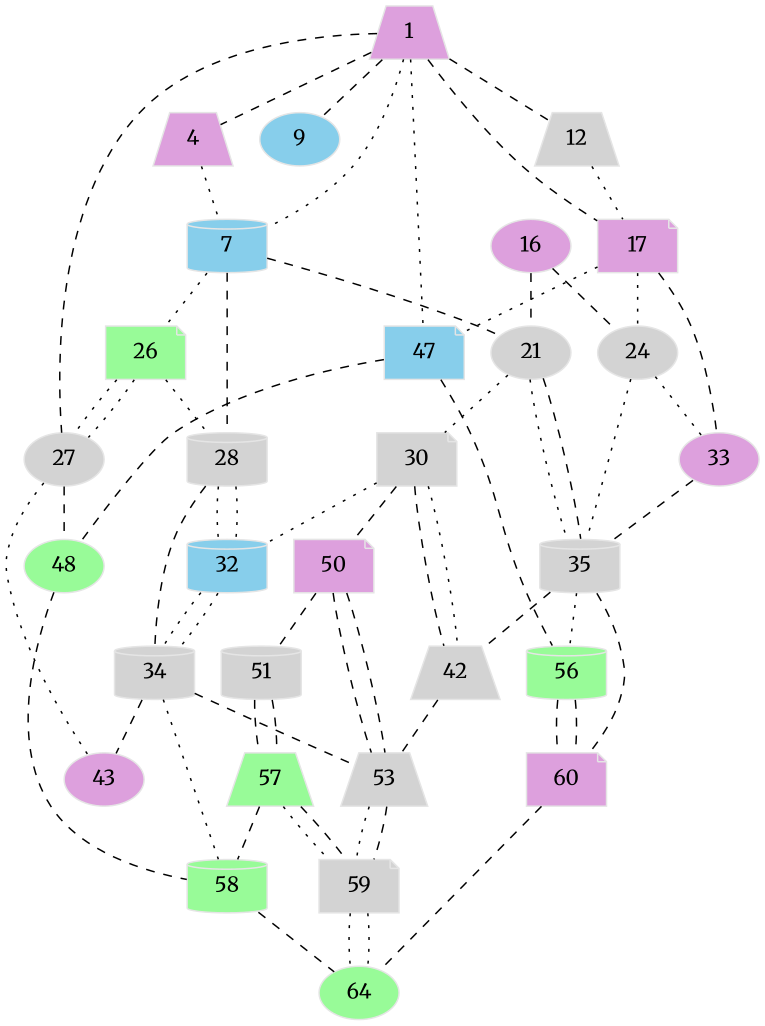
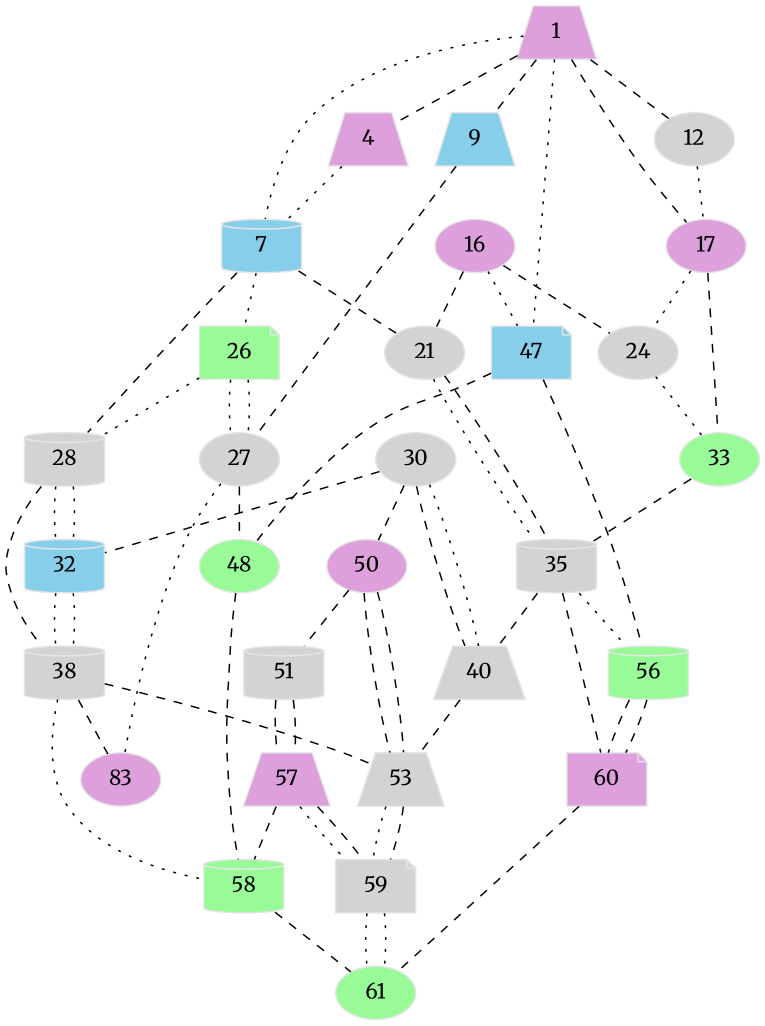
(300, 139) -> (475, 139)
(577, 139) -> (694, 139)
(115, 145) -> (361, 294)
(638, 246) -> (706, 246)
(541, 294) -> (503, 299)
(476, 404) -> none
(417, 459) -> (416, 459)
(609, 459) -> none
(719, 459) -> (720, 459)
(322, 513) -> (249, 510)
(334, 566) -> (367, 566)
(155, 673) -> (65, 673)
(455, 673) -> (479, 673)
(104, 780) -> (121, 780)
(270, 780) -> (287, 780)
(359, 993) -> (376, 993)
